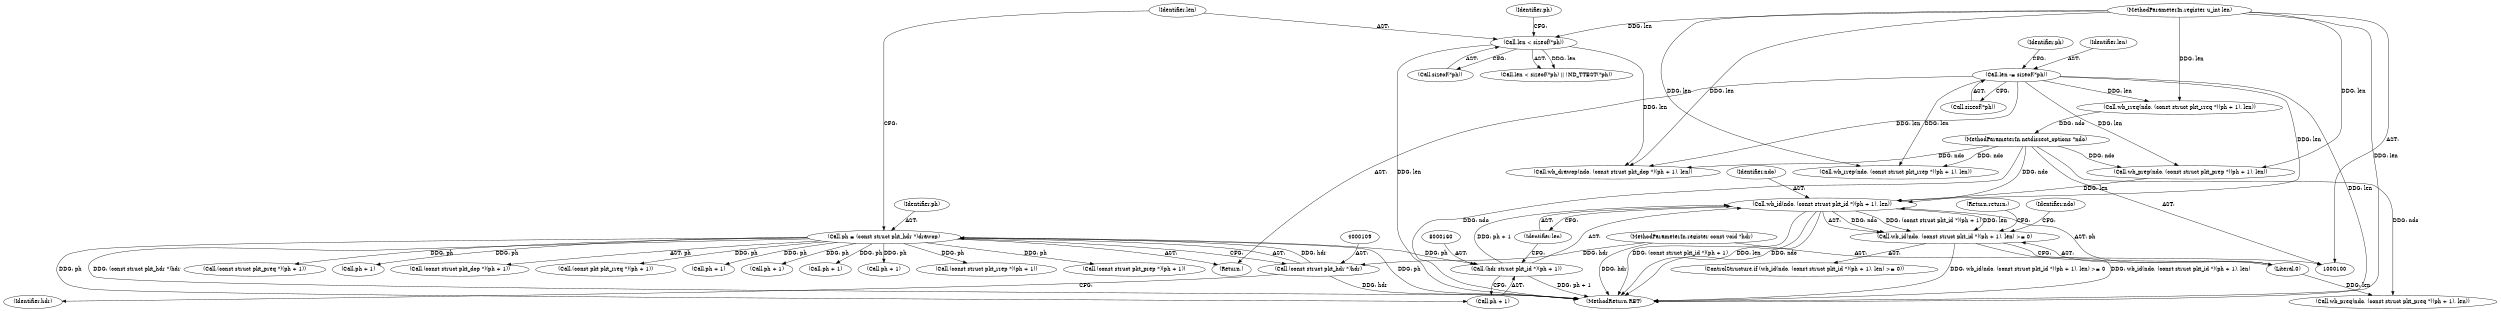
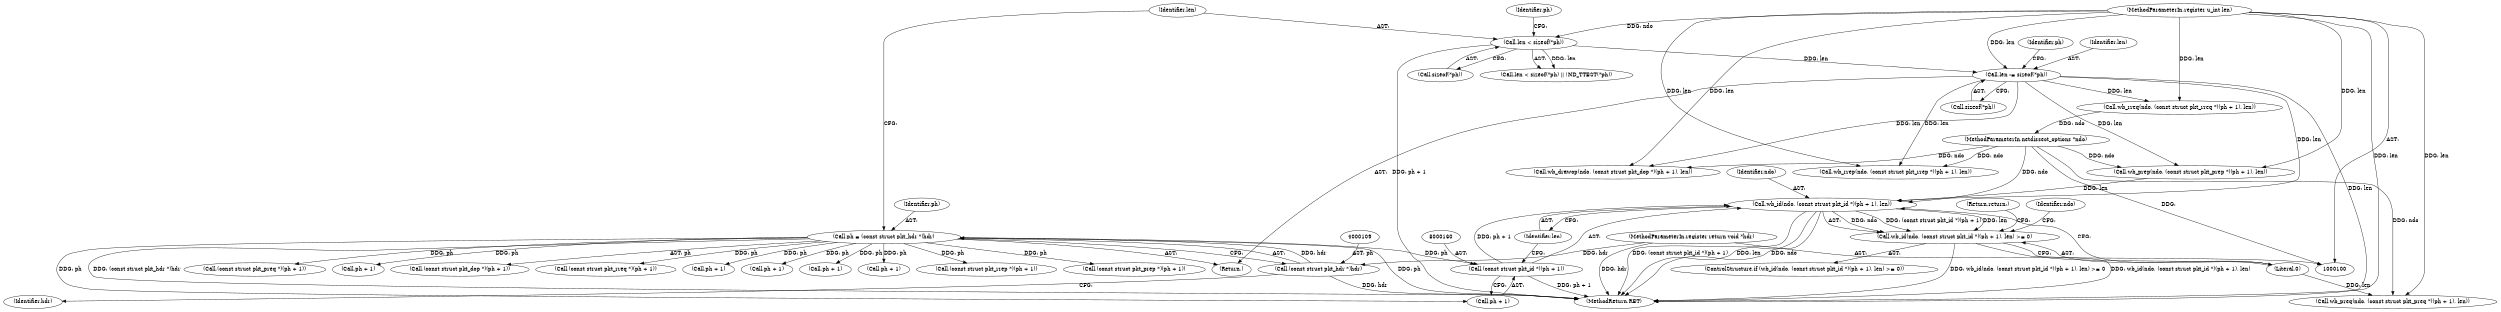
none -> (2038, 24)
(1640, 27) -> (1640, 27)
none -> (2425, 78)
(1643, 81) -> (1773, 59)
(1409, 172) -> (1409, 172)
(1630, 195) -> none
(2170, 205) -> (2170, 205)
(884, 237) -> (884, 237)
(1692, 237) -> (1692, 237)
(2085, 237) -> (2085, 237)
(1363, 253) -> (1363, 253)
(606, 269) -> (606, 269)
(1517, 269) -> (1517, 269)
